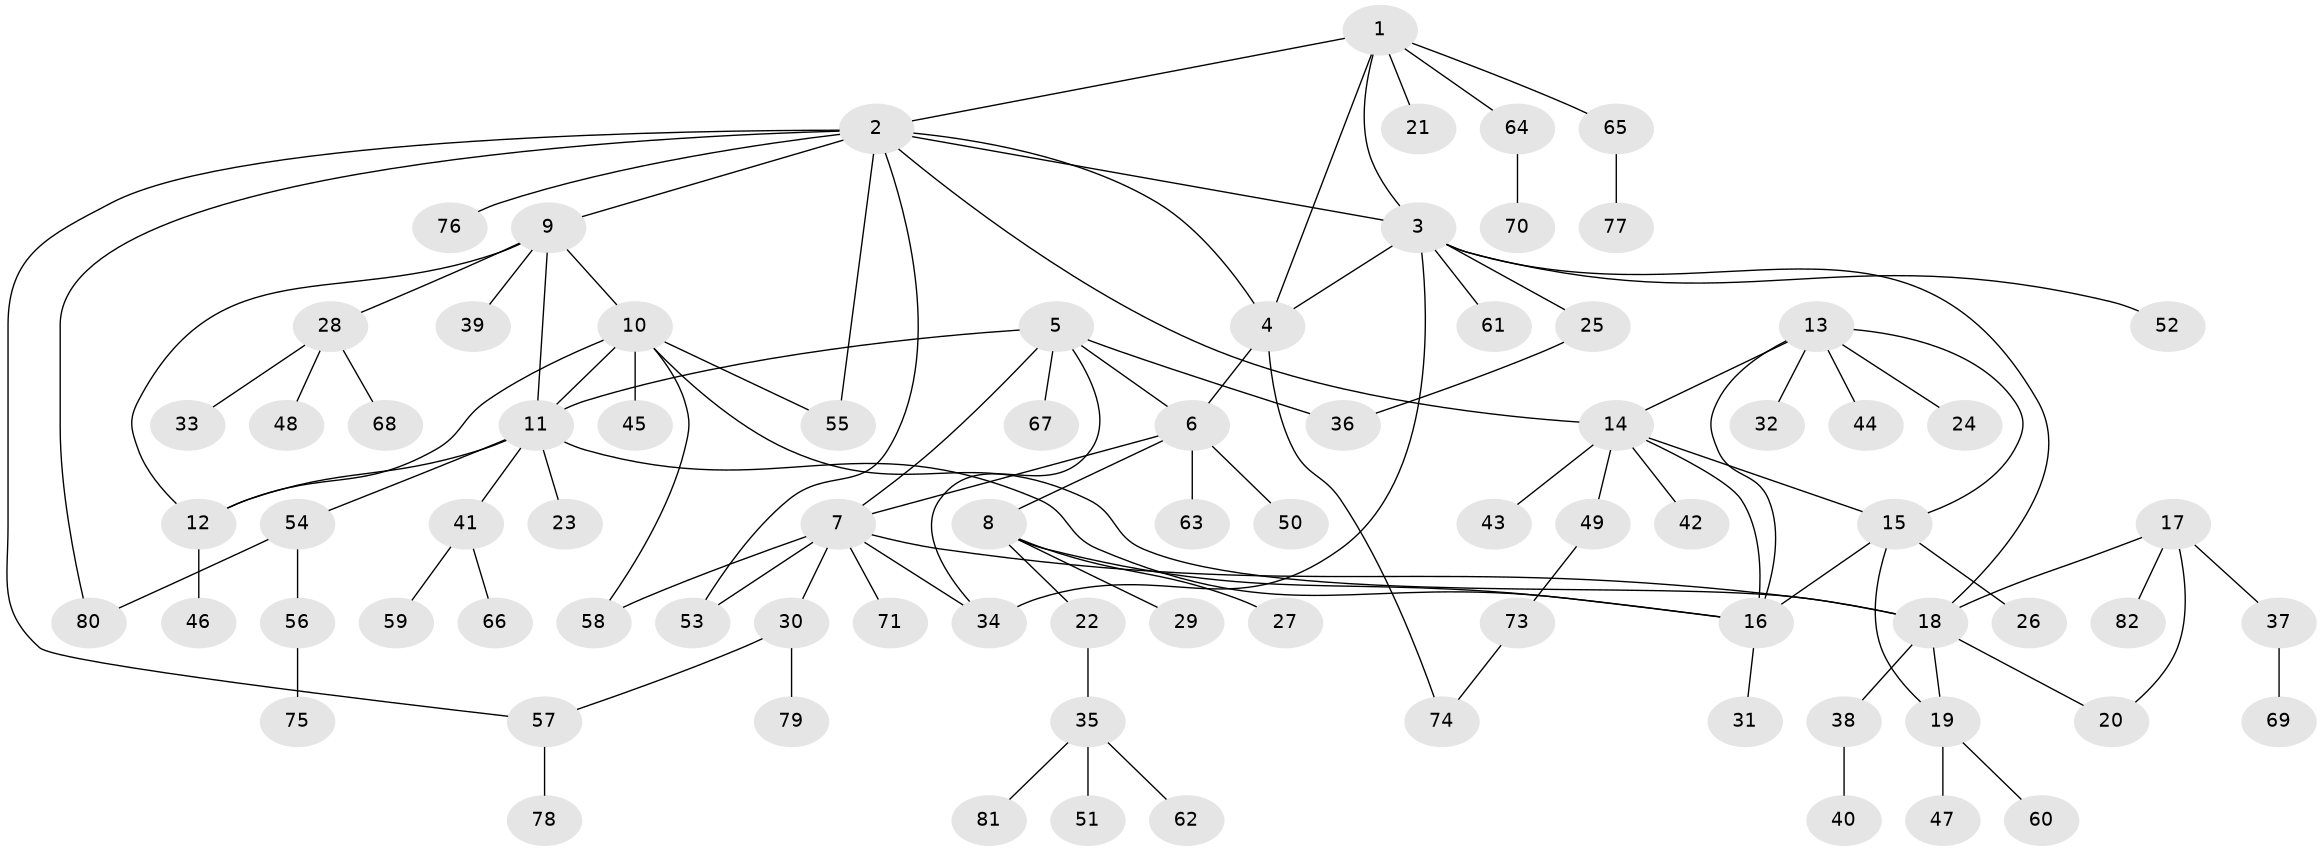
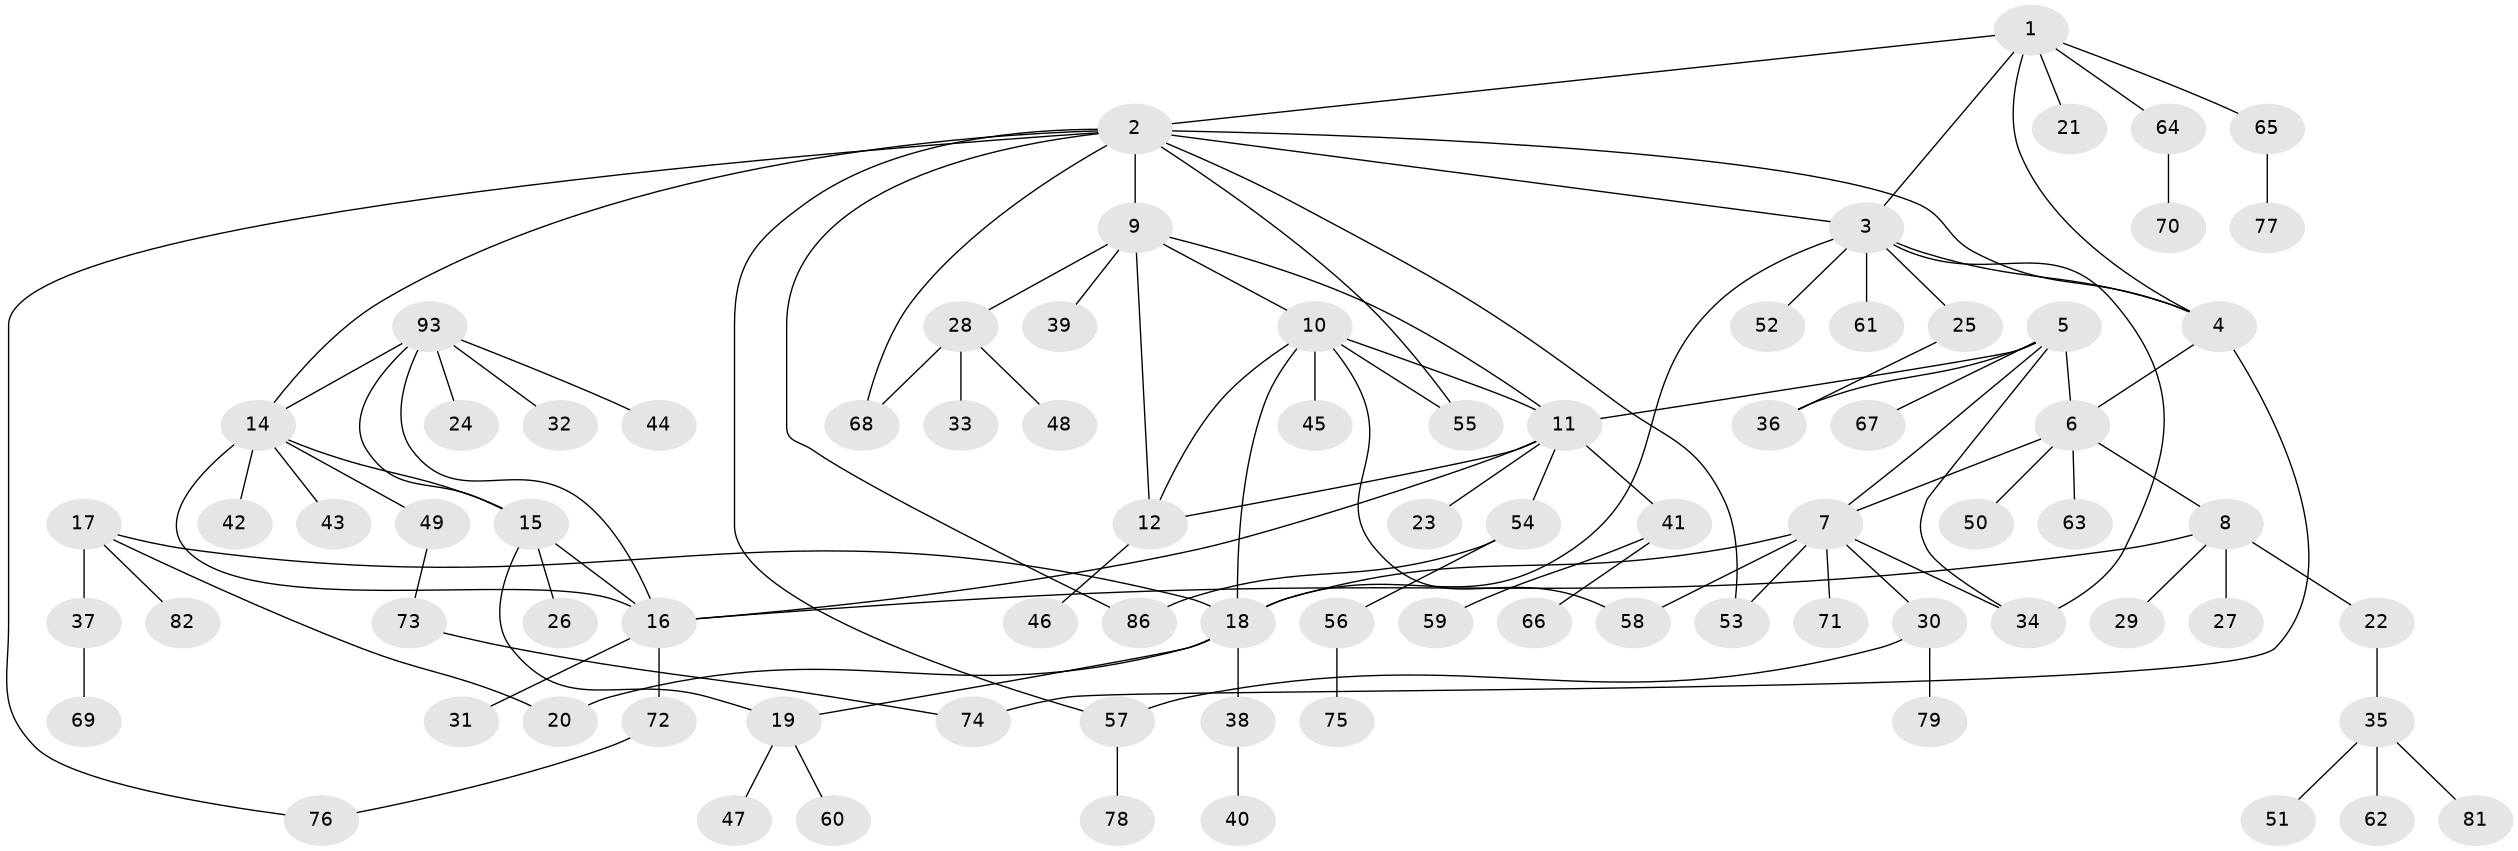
none -> (960, 249)
(1817, 327) -> (430, 327)
(89, 623) -> (1139, 623)
none -> (659, 722)
